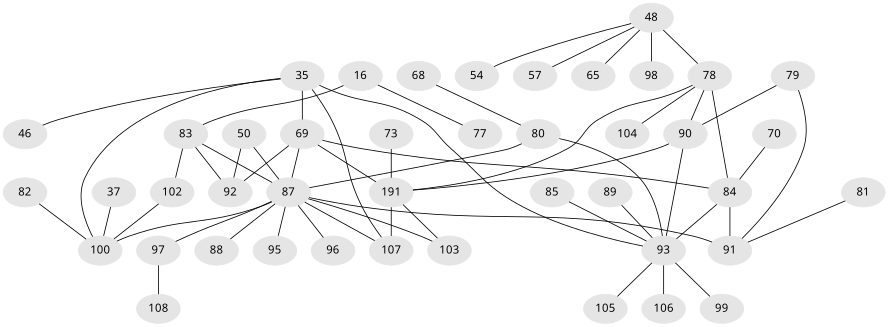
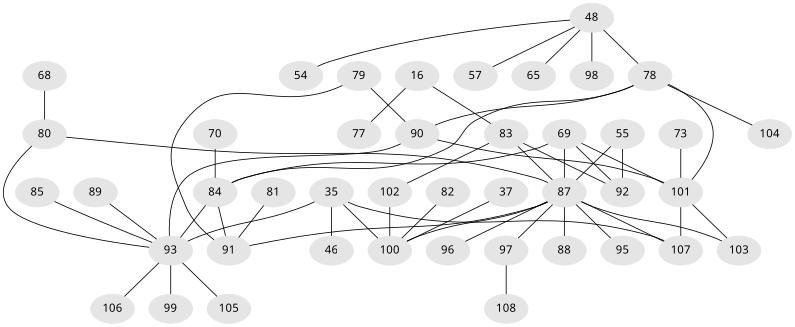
(302, 105) -> none
(244, 134) -> (623, 134)
(391, 192) -> (681, 192)
